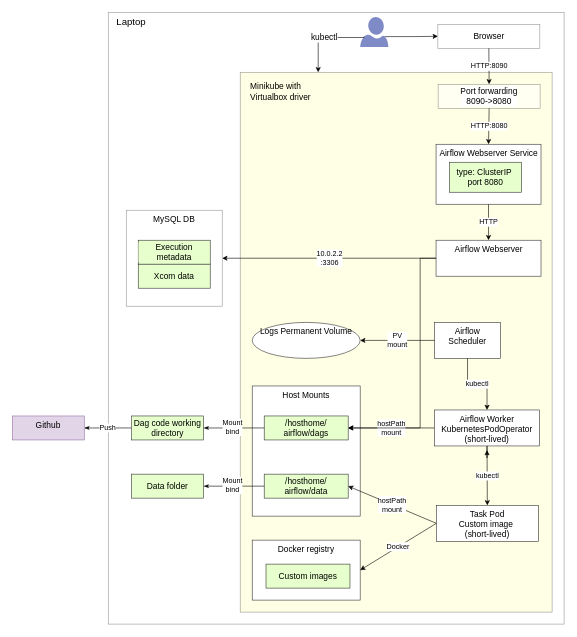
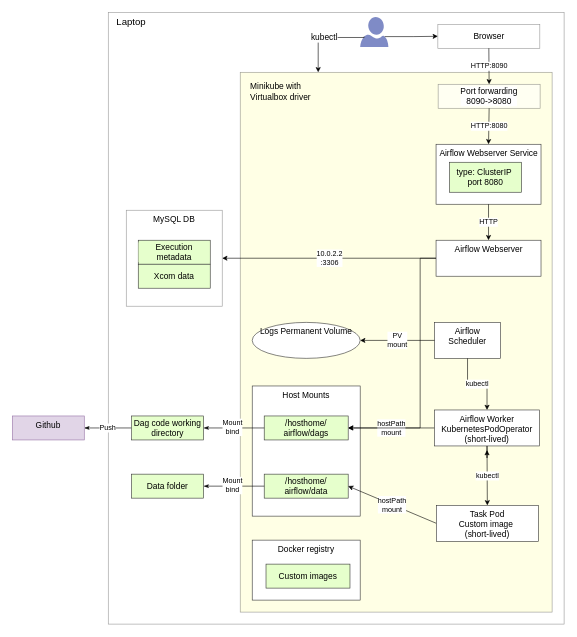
(400, 546) -> none
